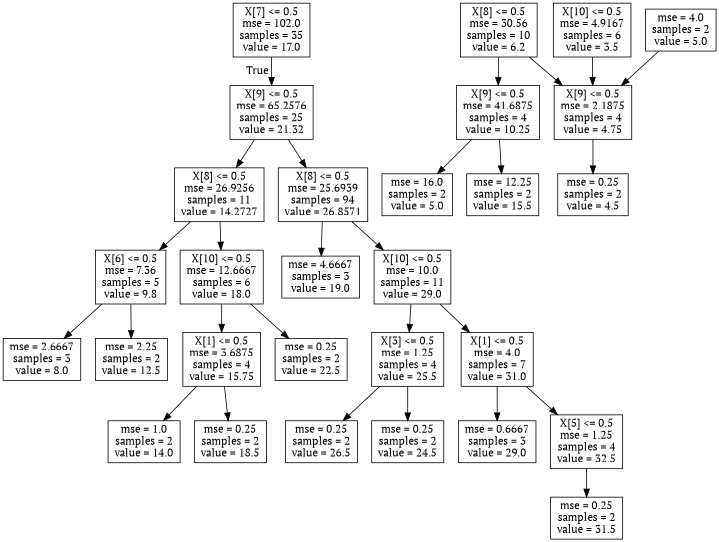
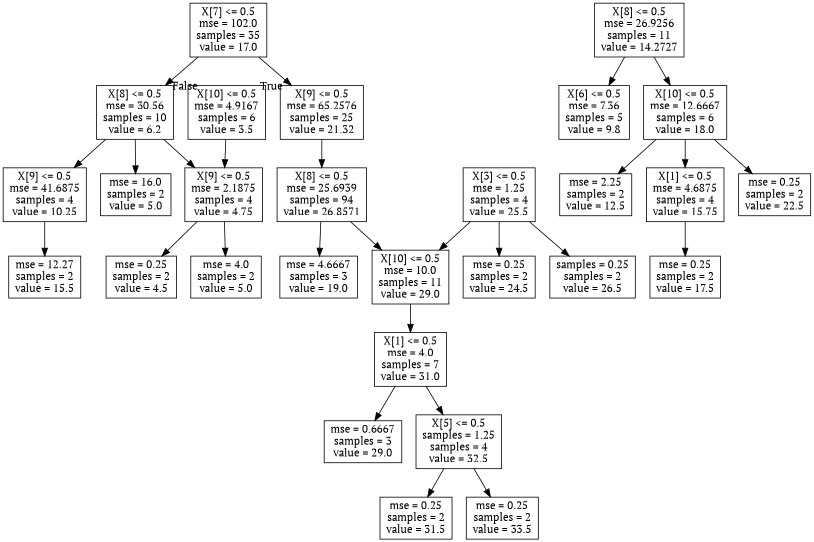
(643, 66) -> (225, 235)
none -> (185, 69)
(248, 150) -> none
(457, 154) -> (135, 153)
(503, 195) -> (45, 277)
(410, 314) -> (458, 233)
(131, 317) -> (640, 154)
(42, 359) -> none
(222, 359) -> (685, 195)
(144, 442) -> none
(230, 442) -> (685, 277)
(321, 442) -> (593, 277)
(587, 442) -> (459, 442)
none -> (502, 518)
